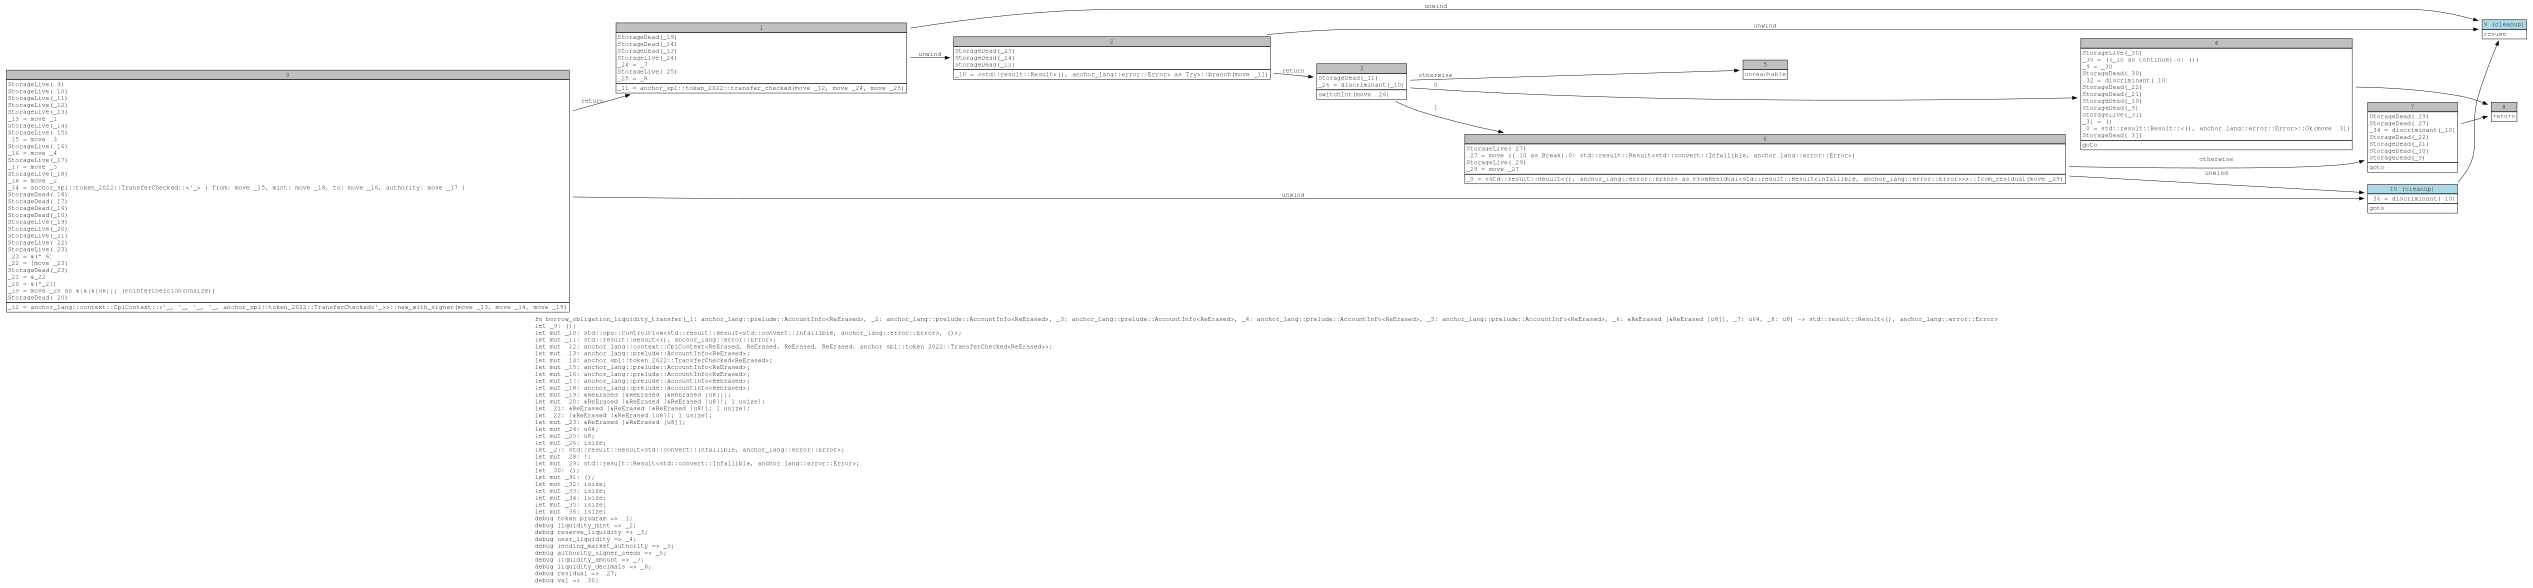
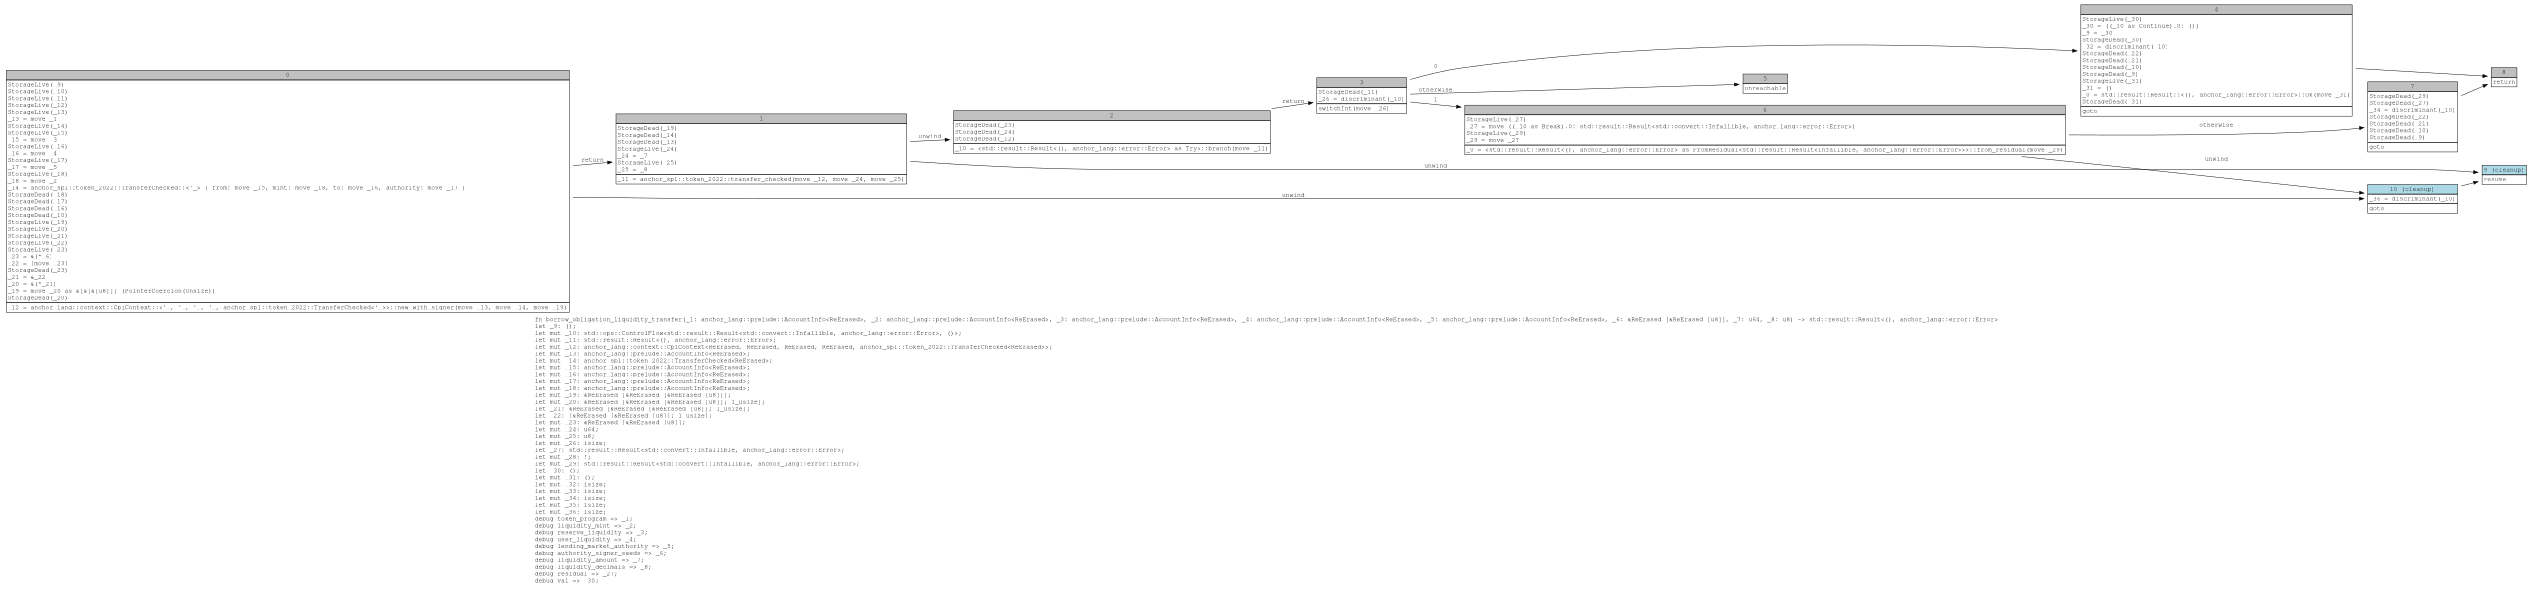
(1870, 29) -> none
